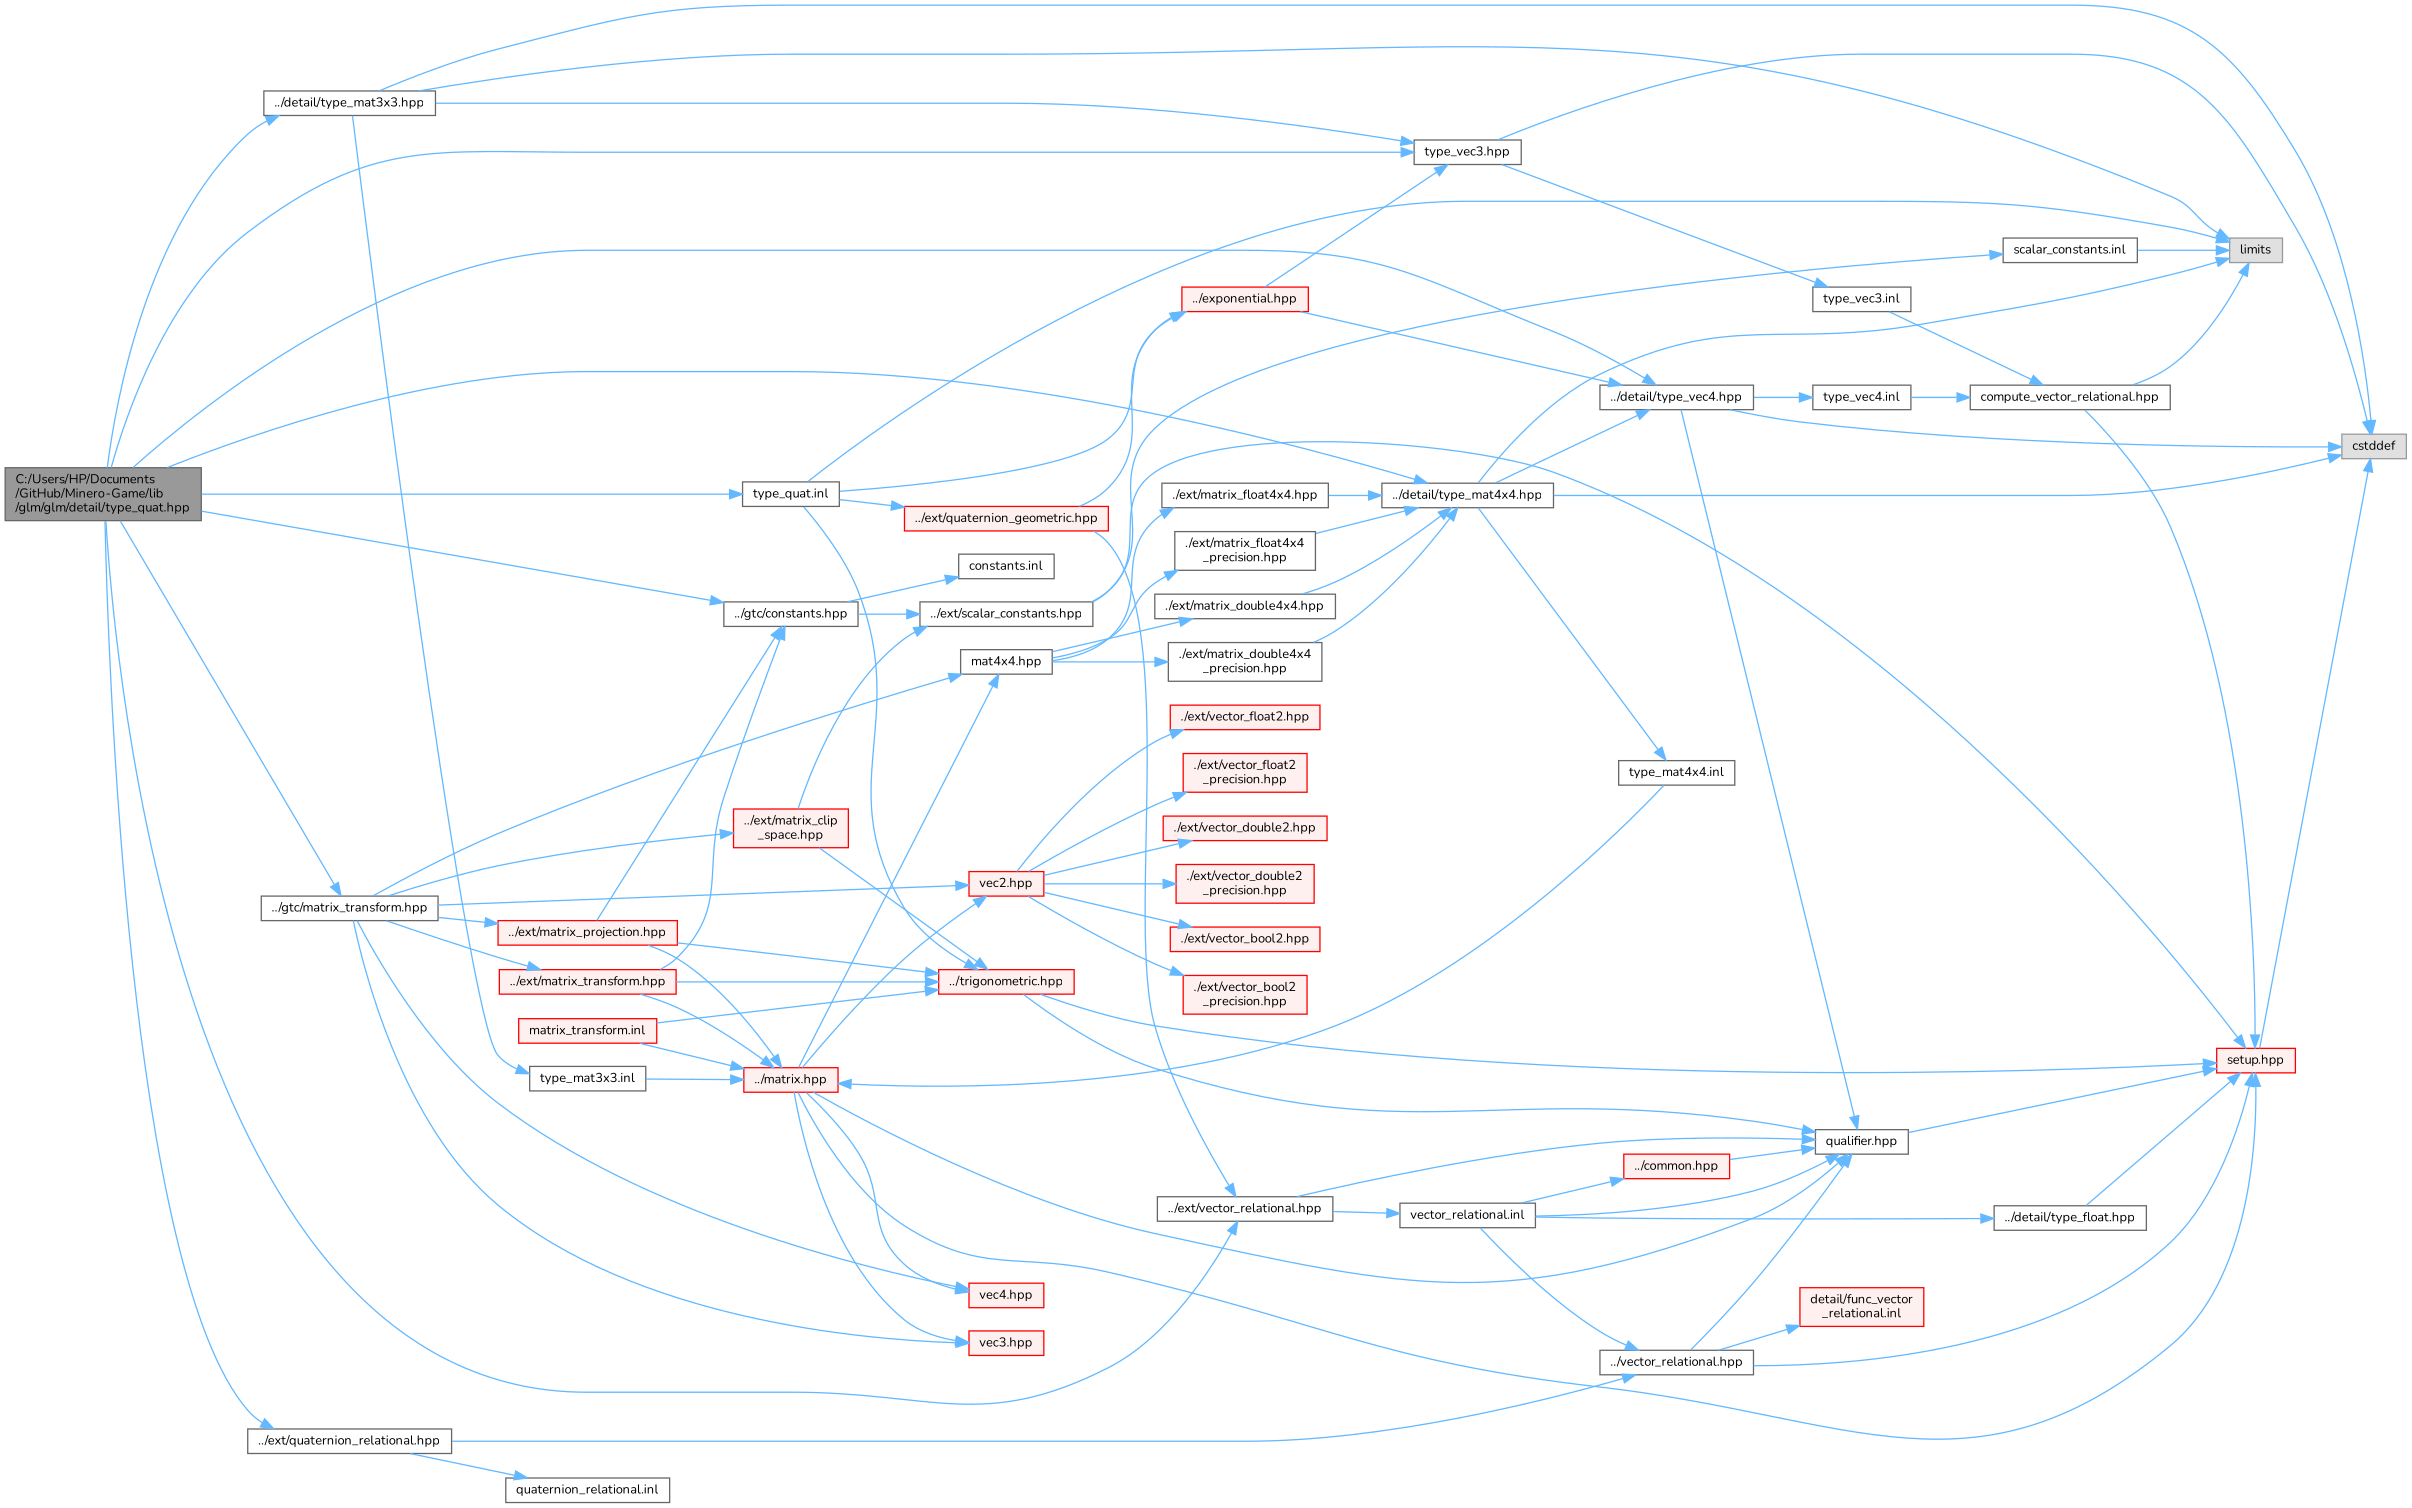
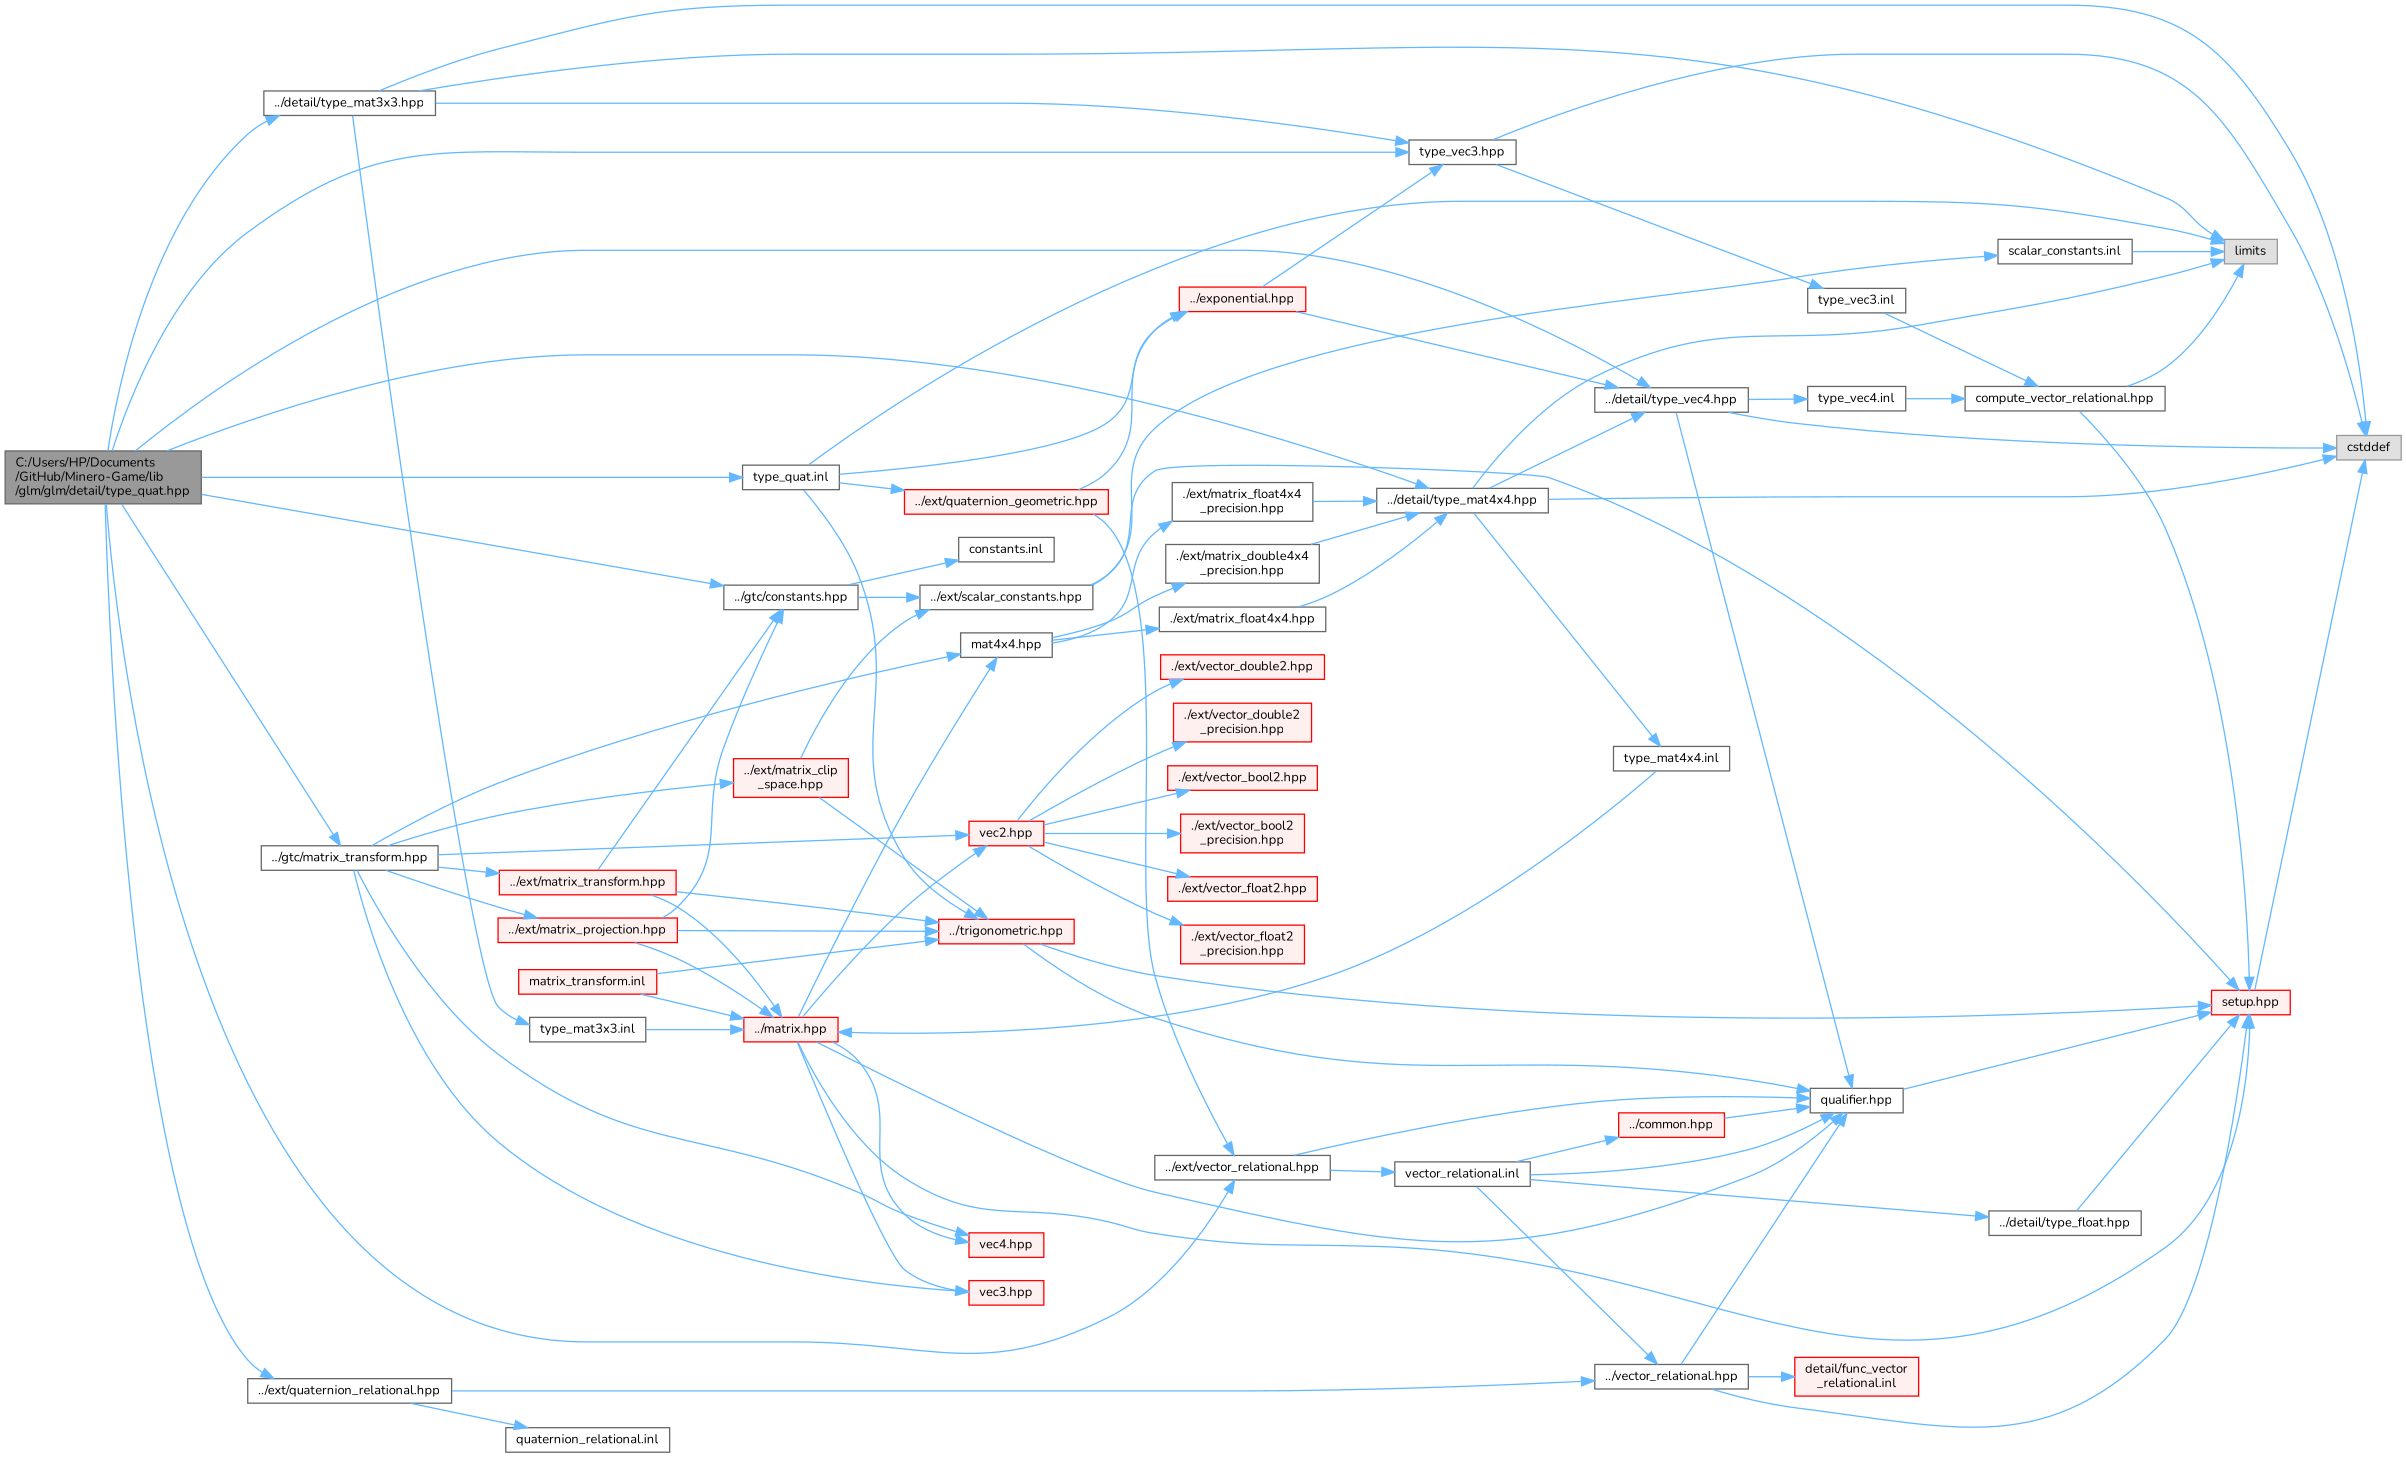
(1245, 606) -> none
